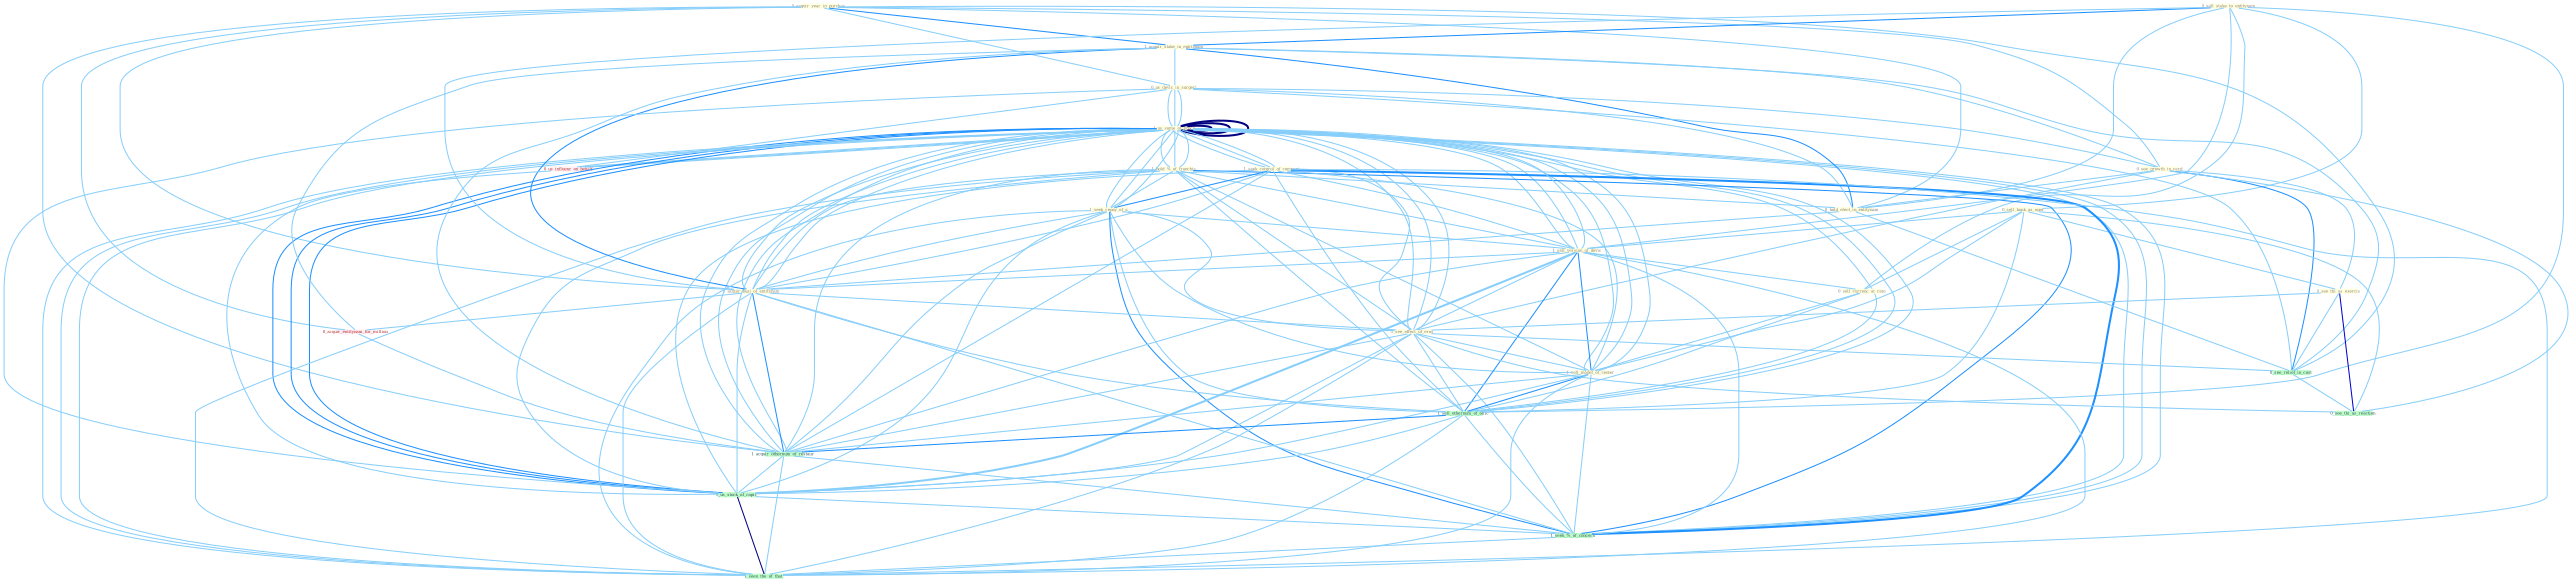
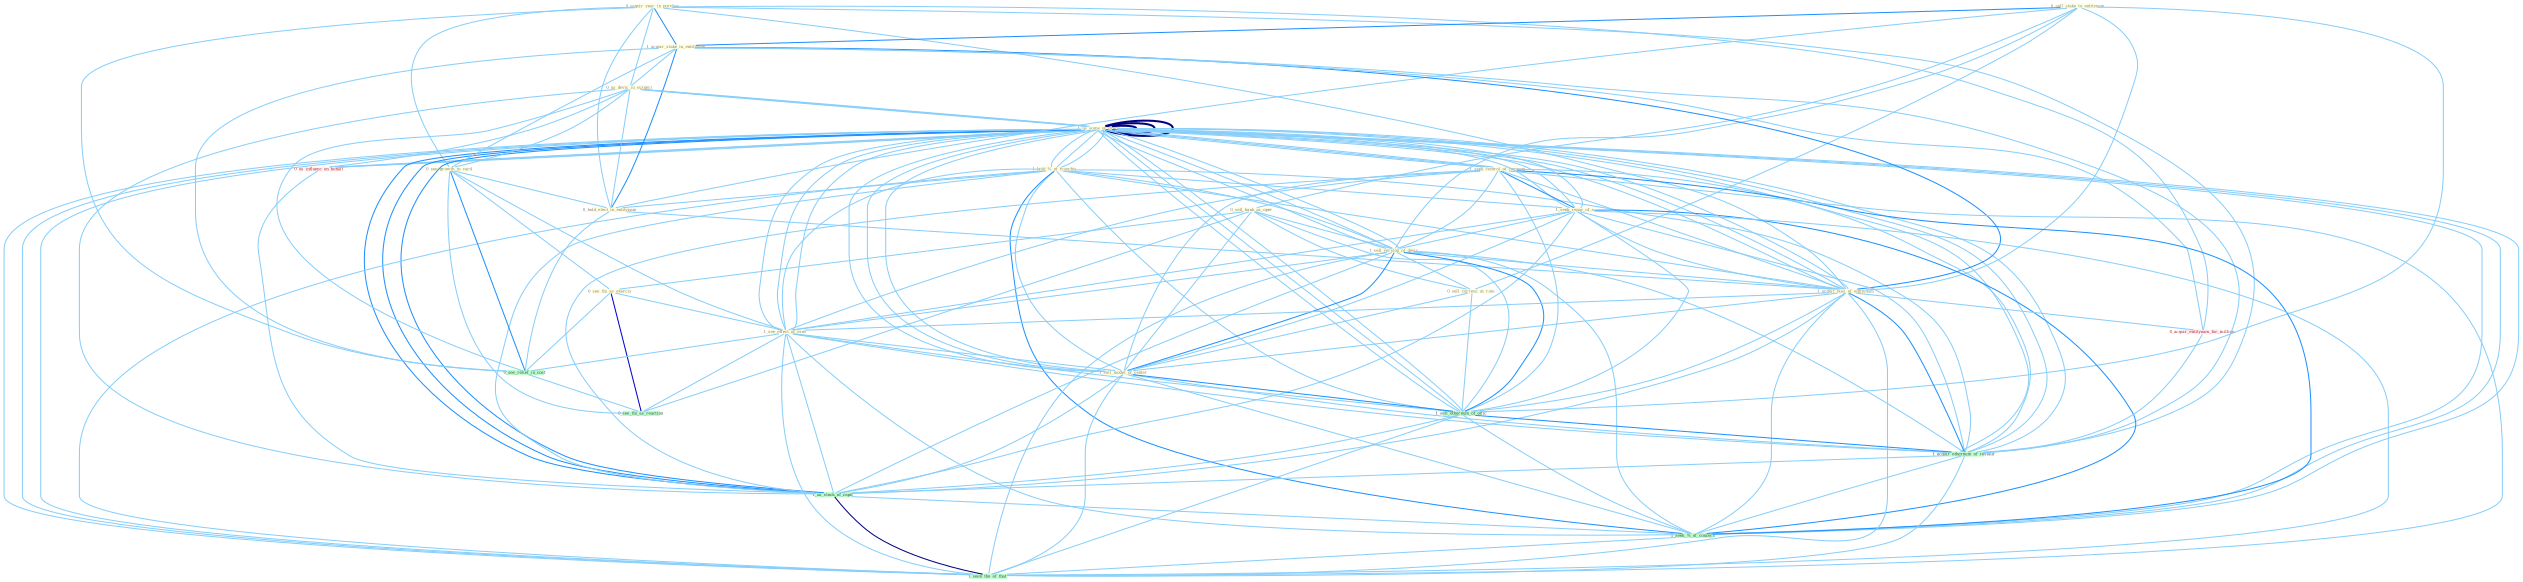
none -> (1485, 332)
(2108, 334) -> (2274, 298)
(1196, 405) -> (1152, 347)
